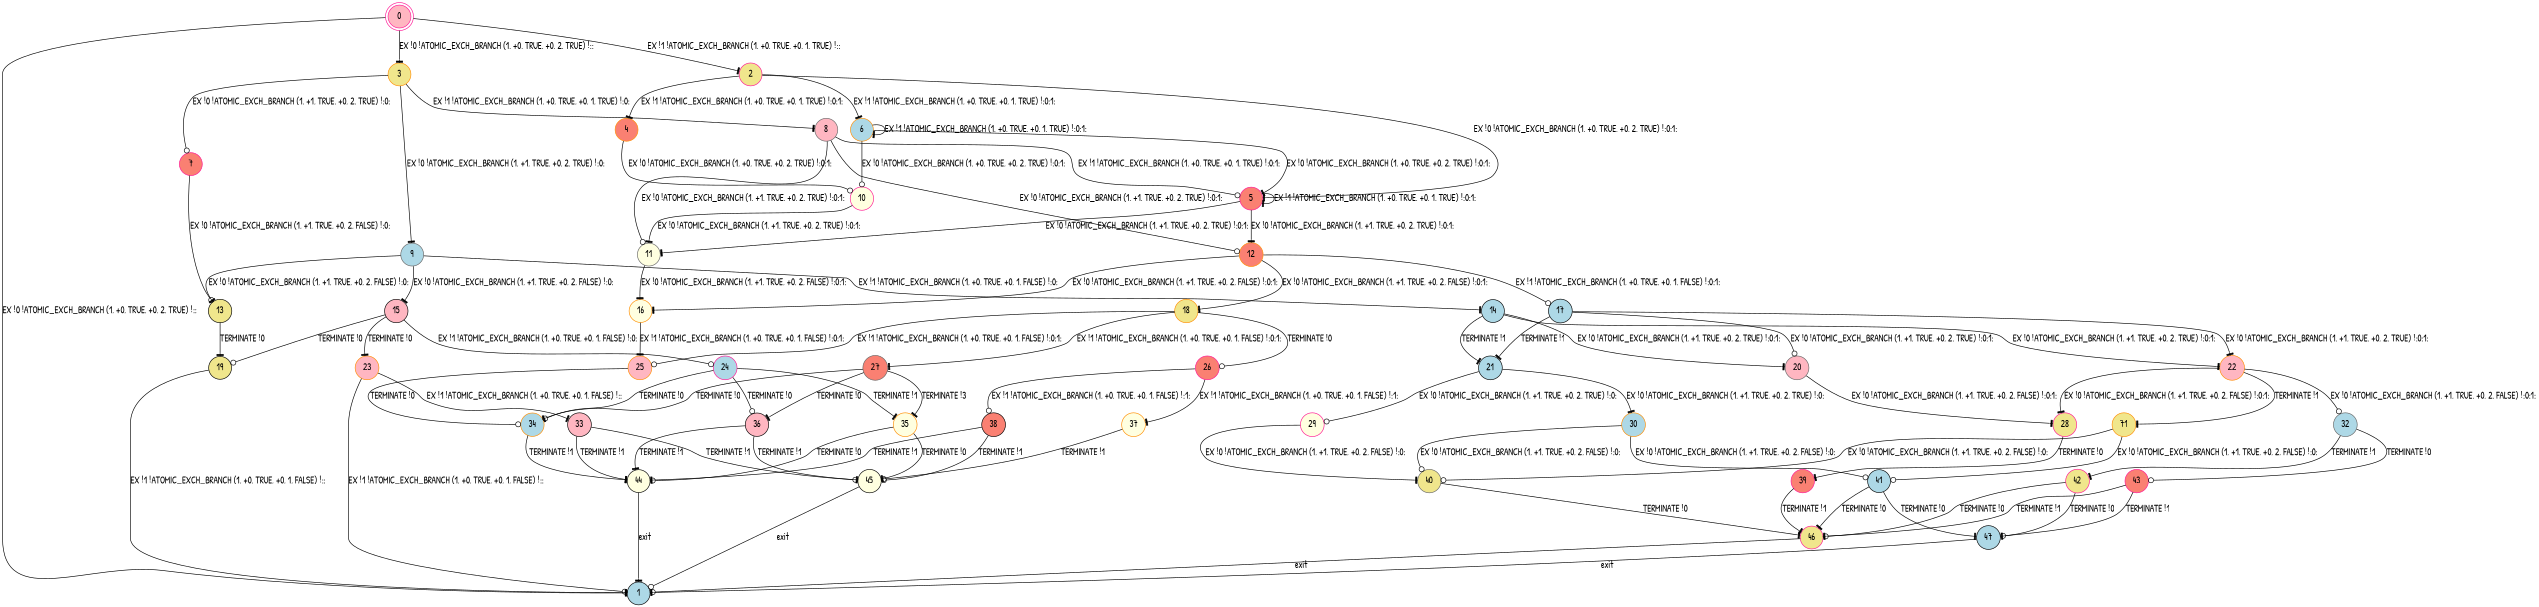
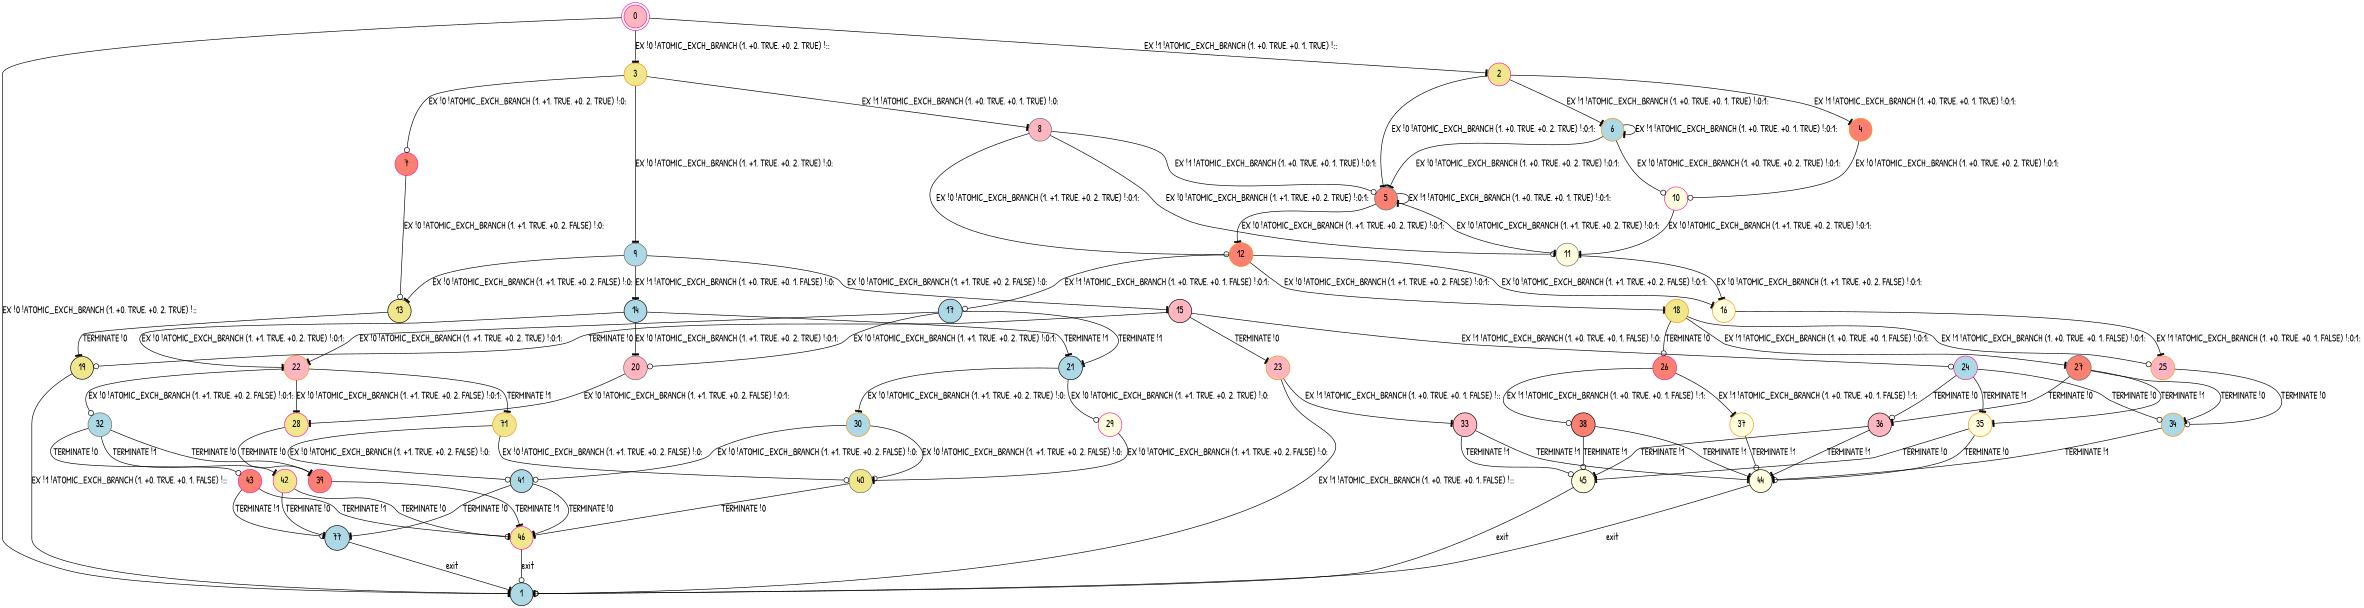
(1251, 199) -> (1386, 199)
(944, 396) -> (2183, 396)
none -> (208, 461)
(1006, 462) -> (1750, 451)
(1988, 538) -> (337, 538)
